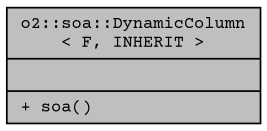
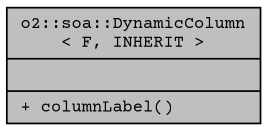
(57, 106) -> (98, 106)
